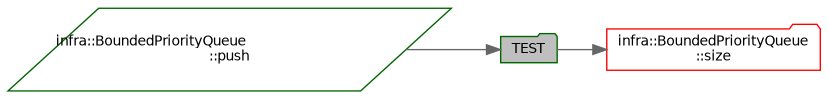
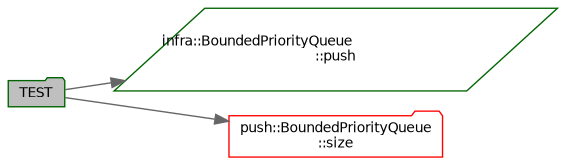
(446, 50) -> (88, 86)
(714, 50) -> (336, 136)
